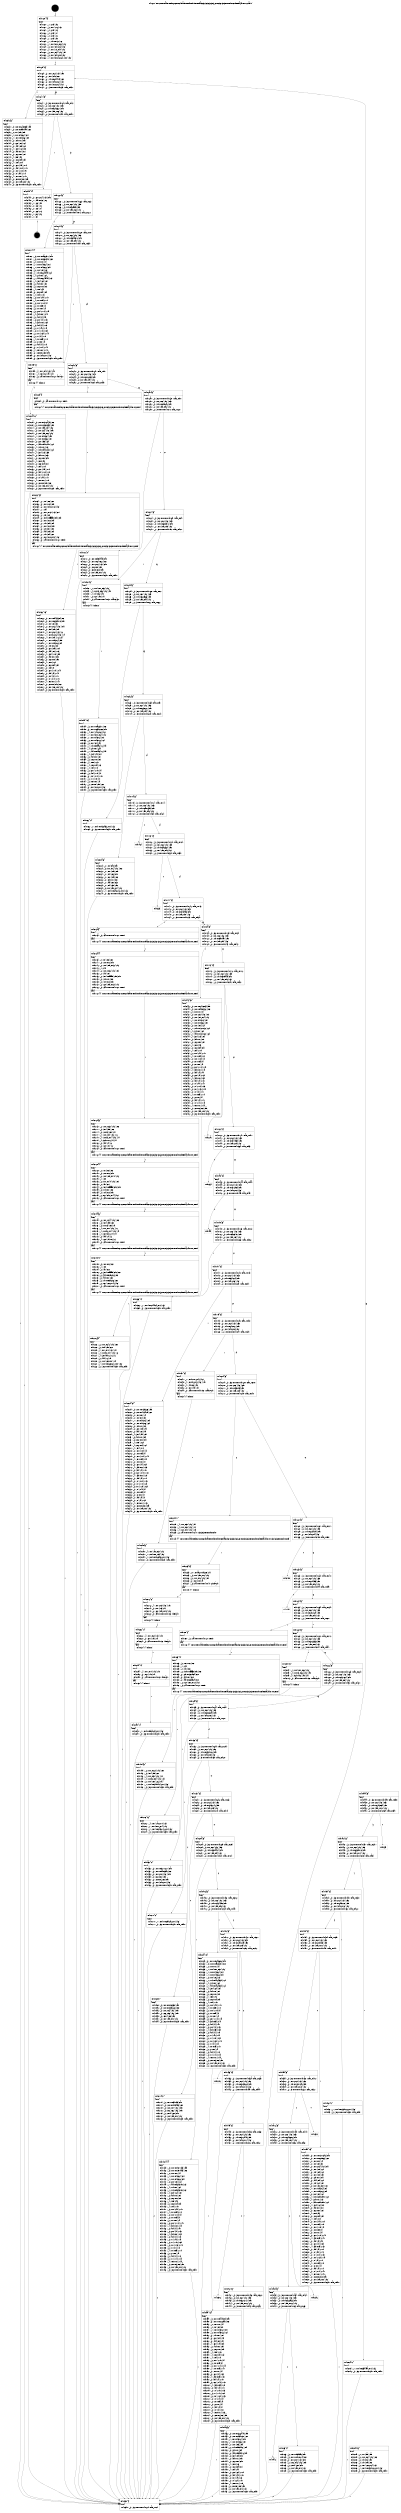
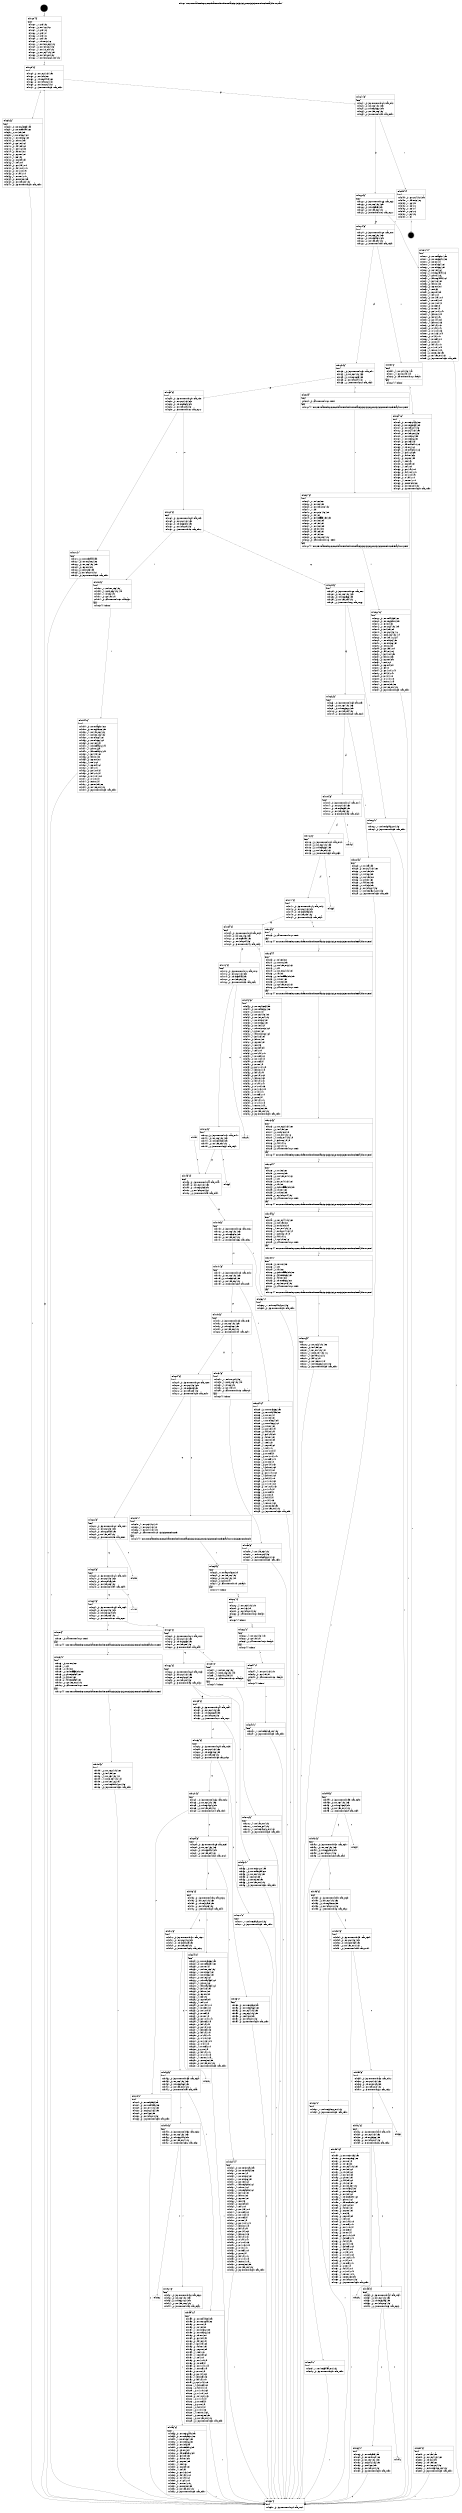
(213, 1211) -> (197, 1157)
